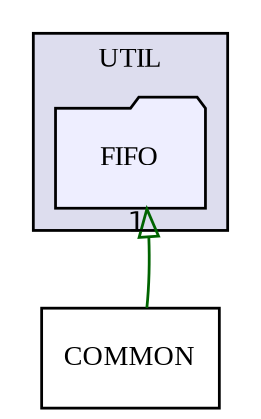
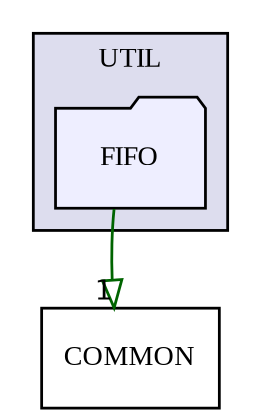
(149, 272) -> (112, 248)
